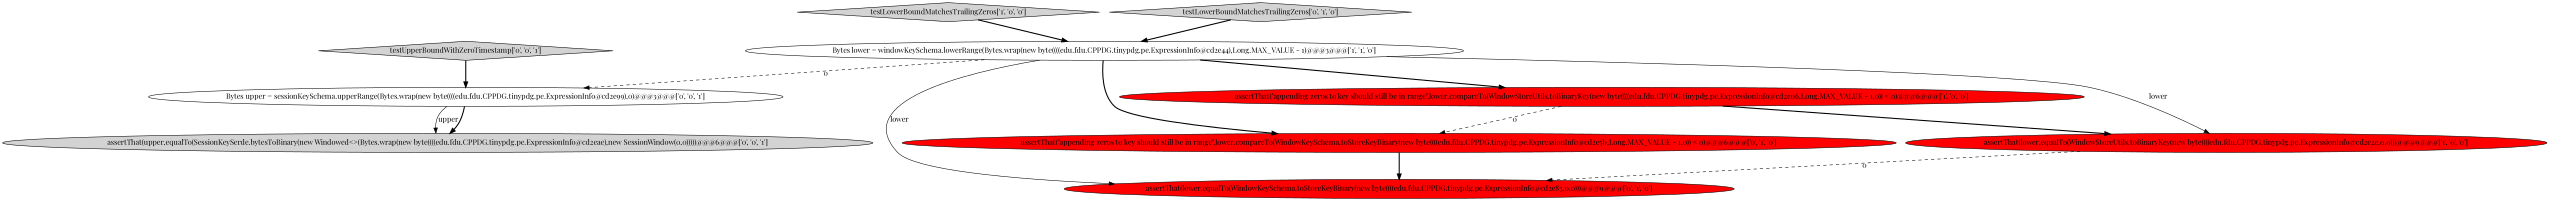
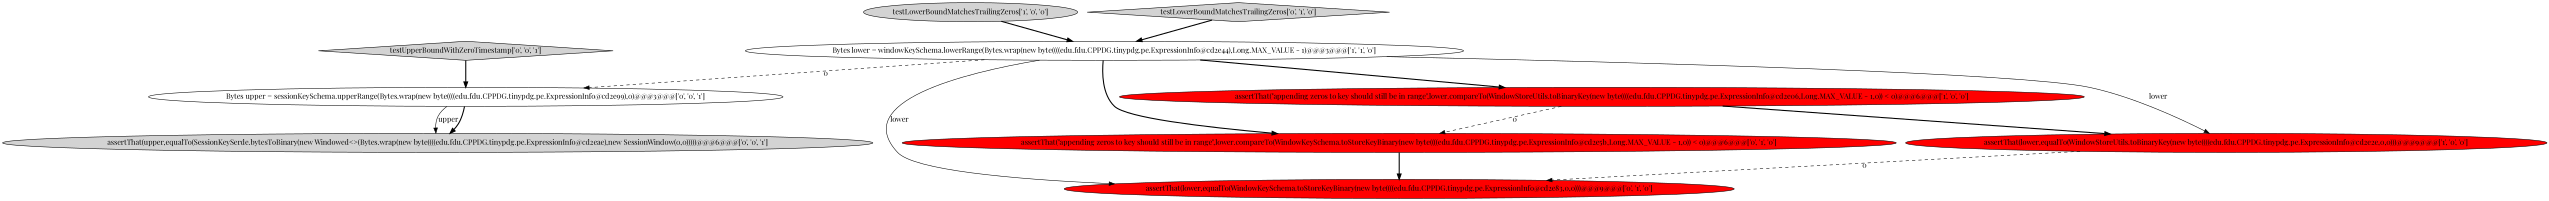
(948, 12) -> (971, 12)
